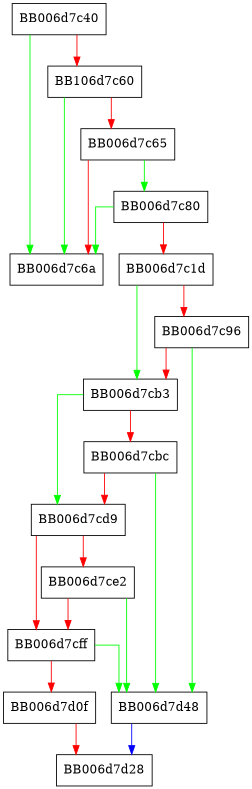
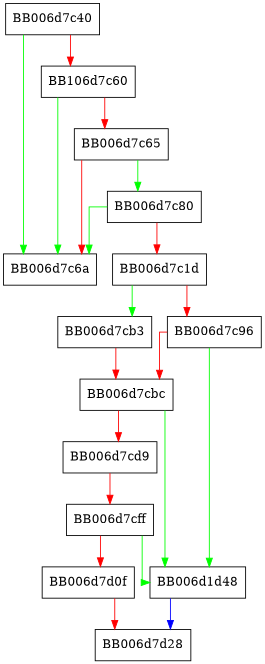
(166, 359) -> (160, 347)
(57, 432) -> none
(88, 583) -> none
(159, 708) -> (198, 583)
